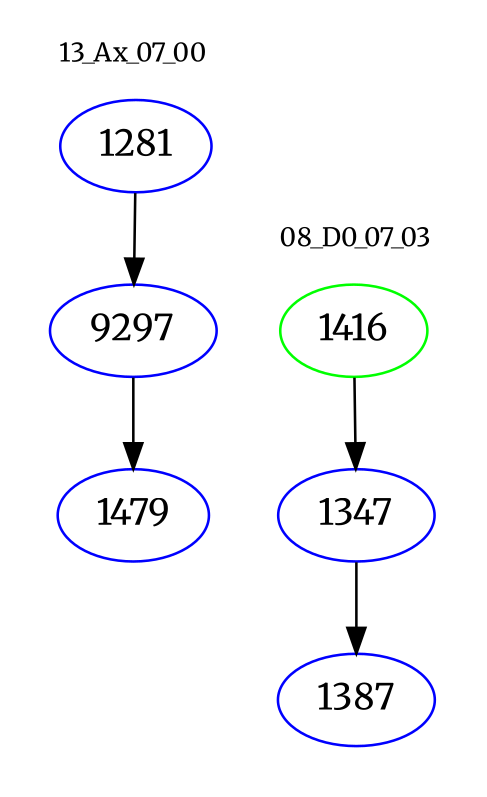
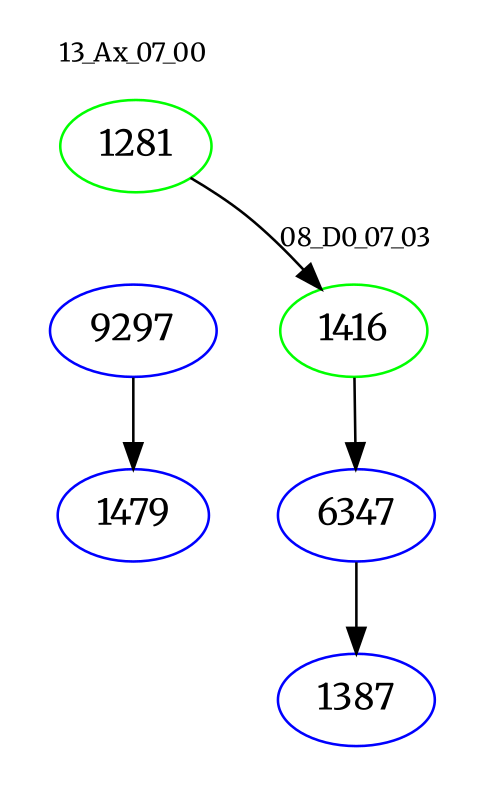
(136, 146) -> (136, 146)
(135, 226) -> (273, 239)
(356, 515) -> (356, 515)
